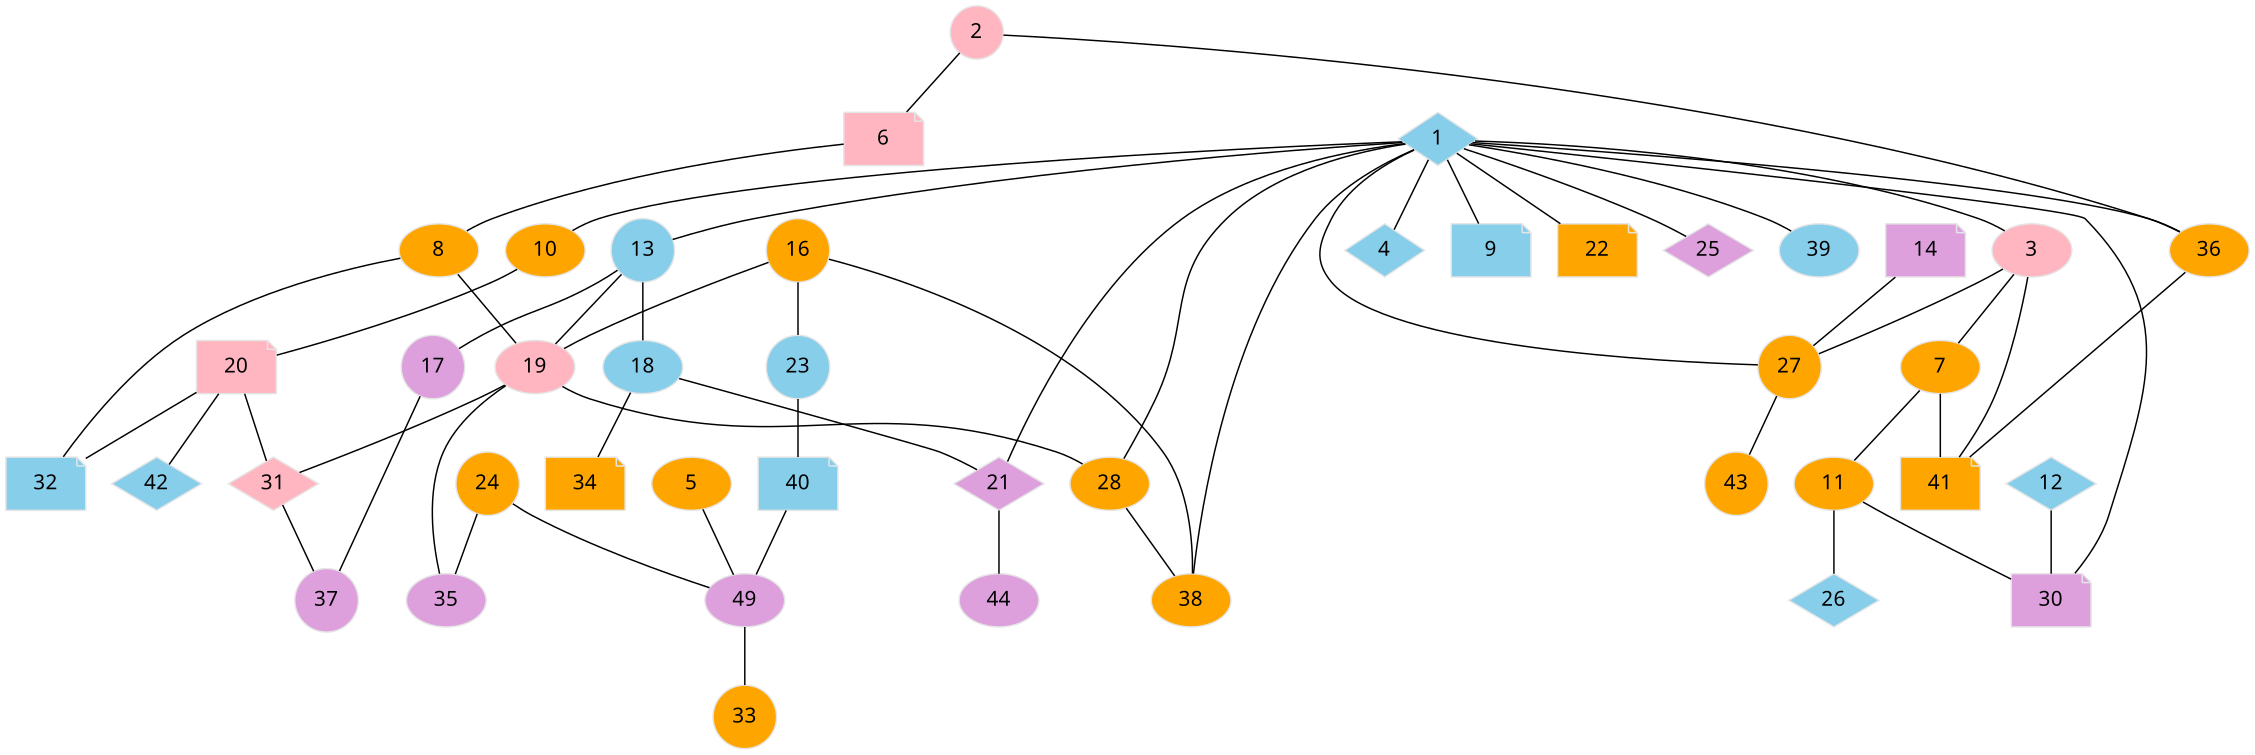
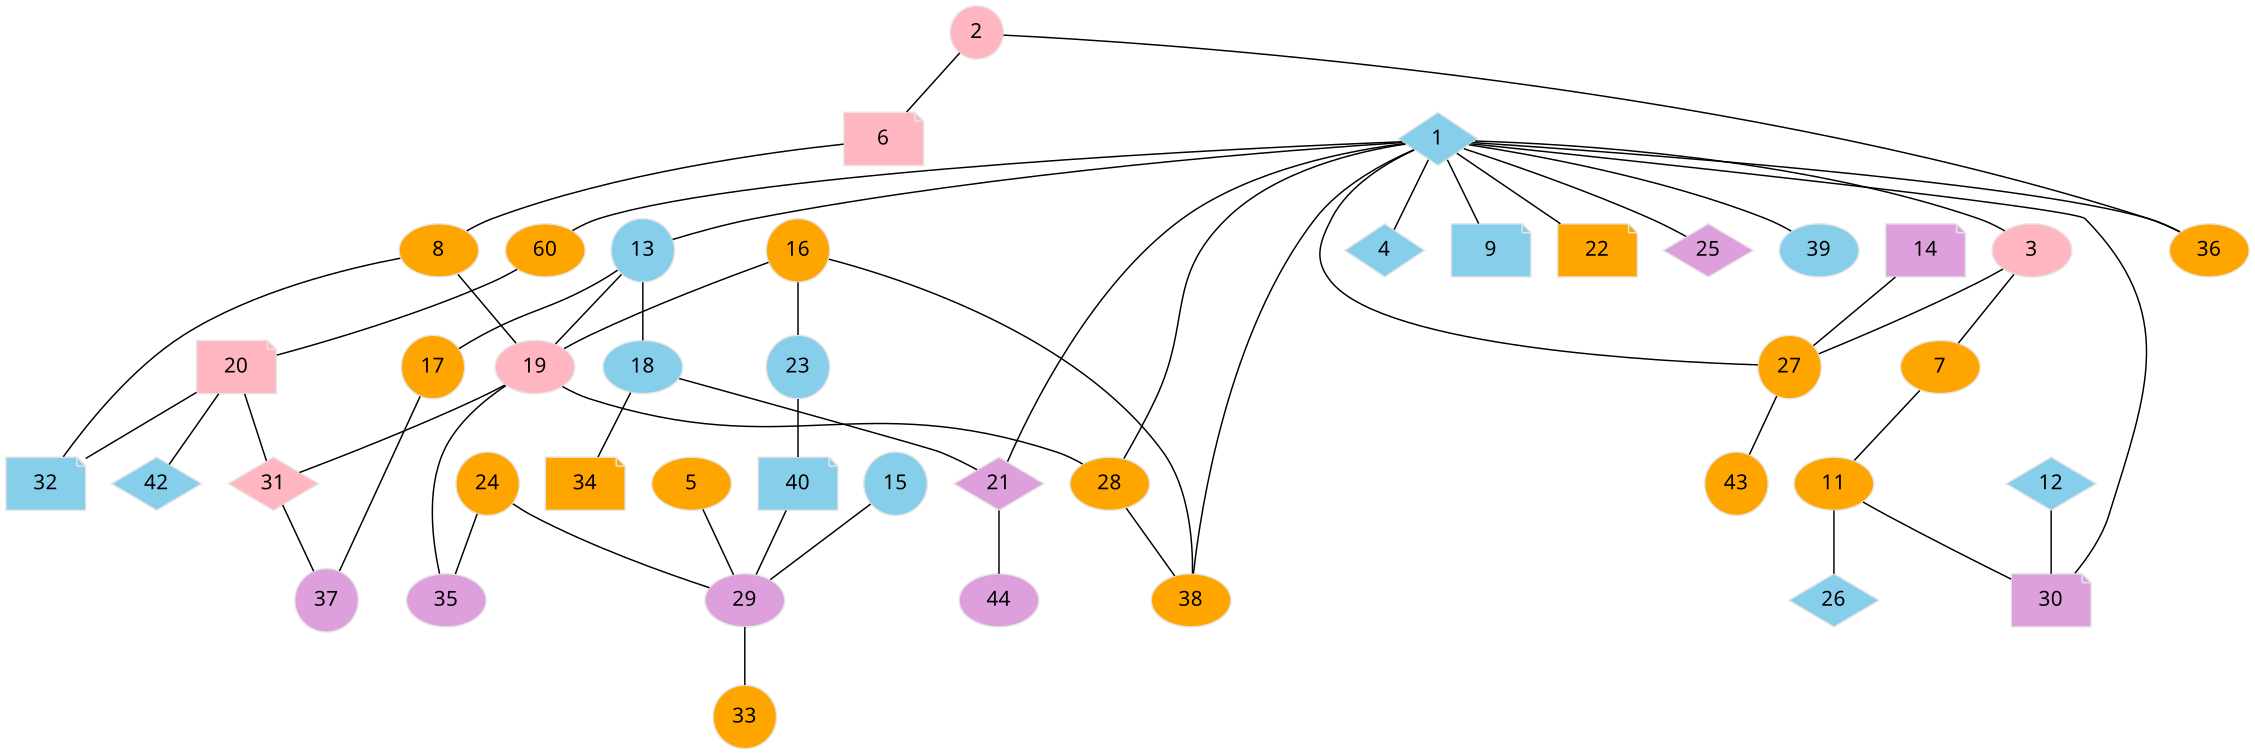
(545, 250) -> (545, 250)
(433, 367) -> (433, 367)
none -> (896, 484)
(1940, 484) -> none
(745, 600) -> (745, 600)
